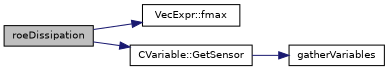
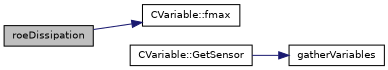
(191, 15) -> (191, 15)
(107, 44) -> none
